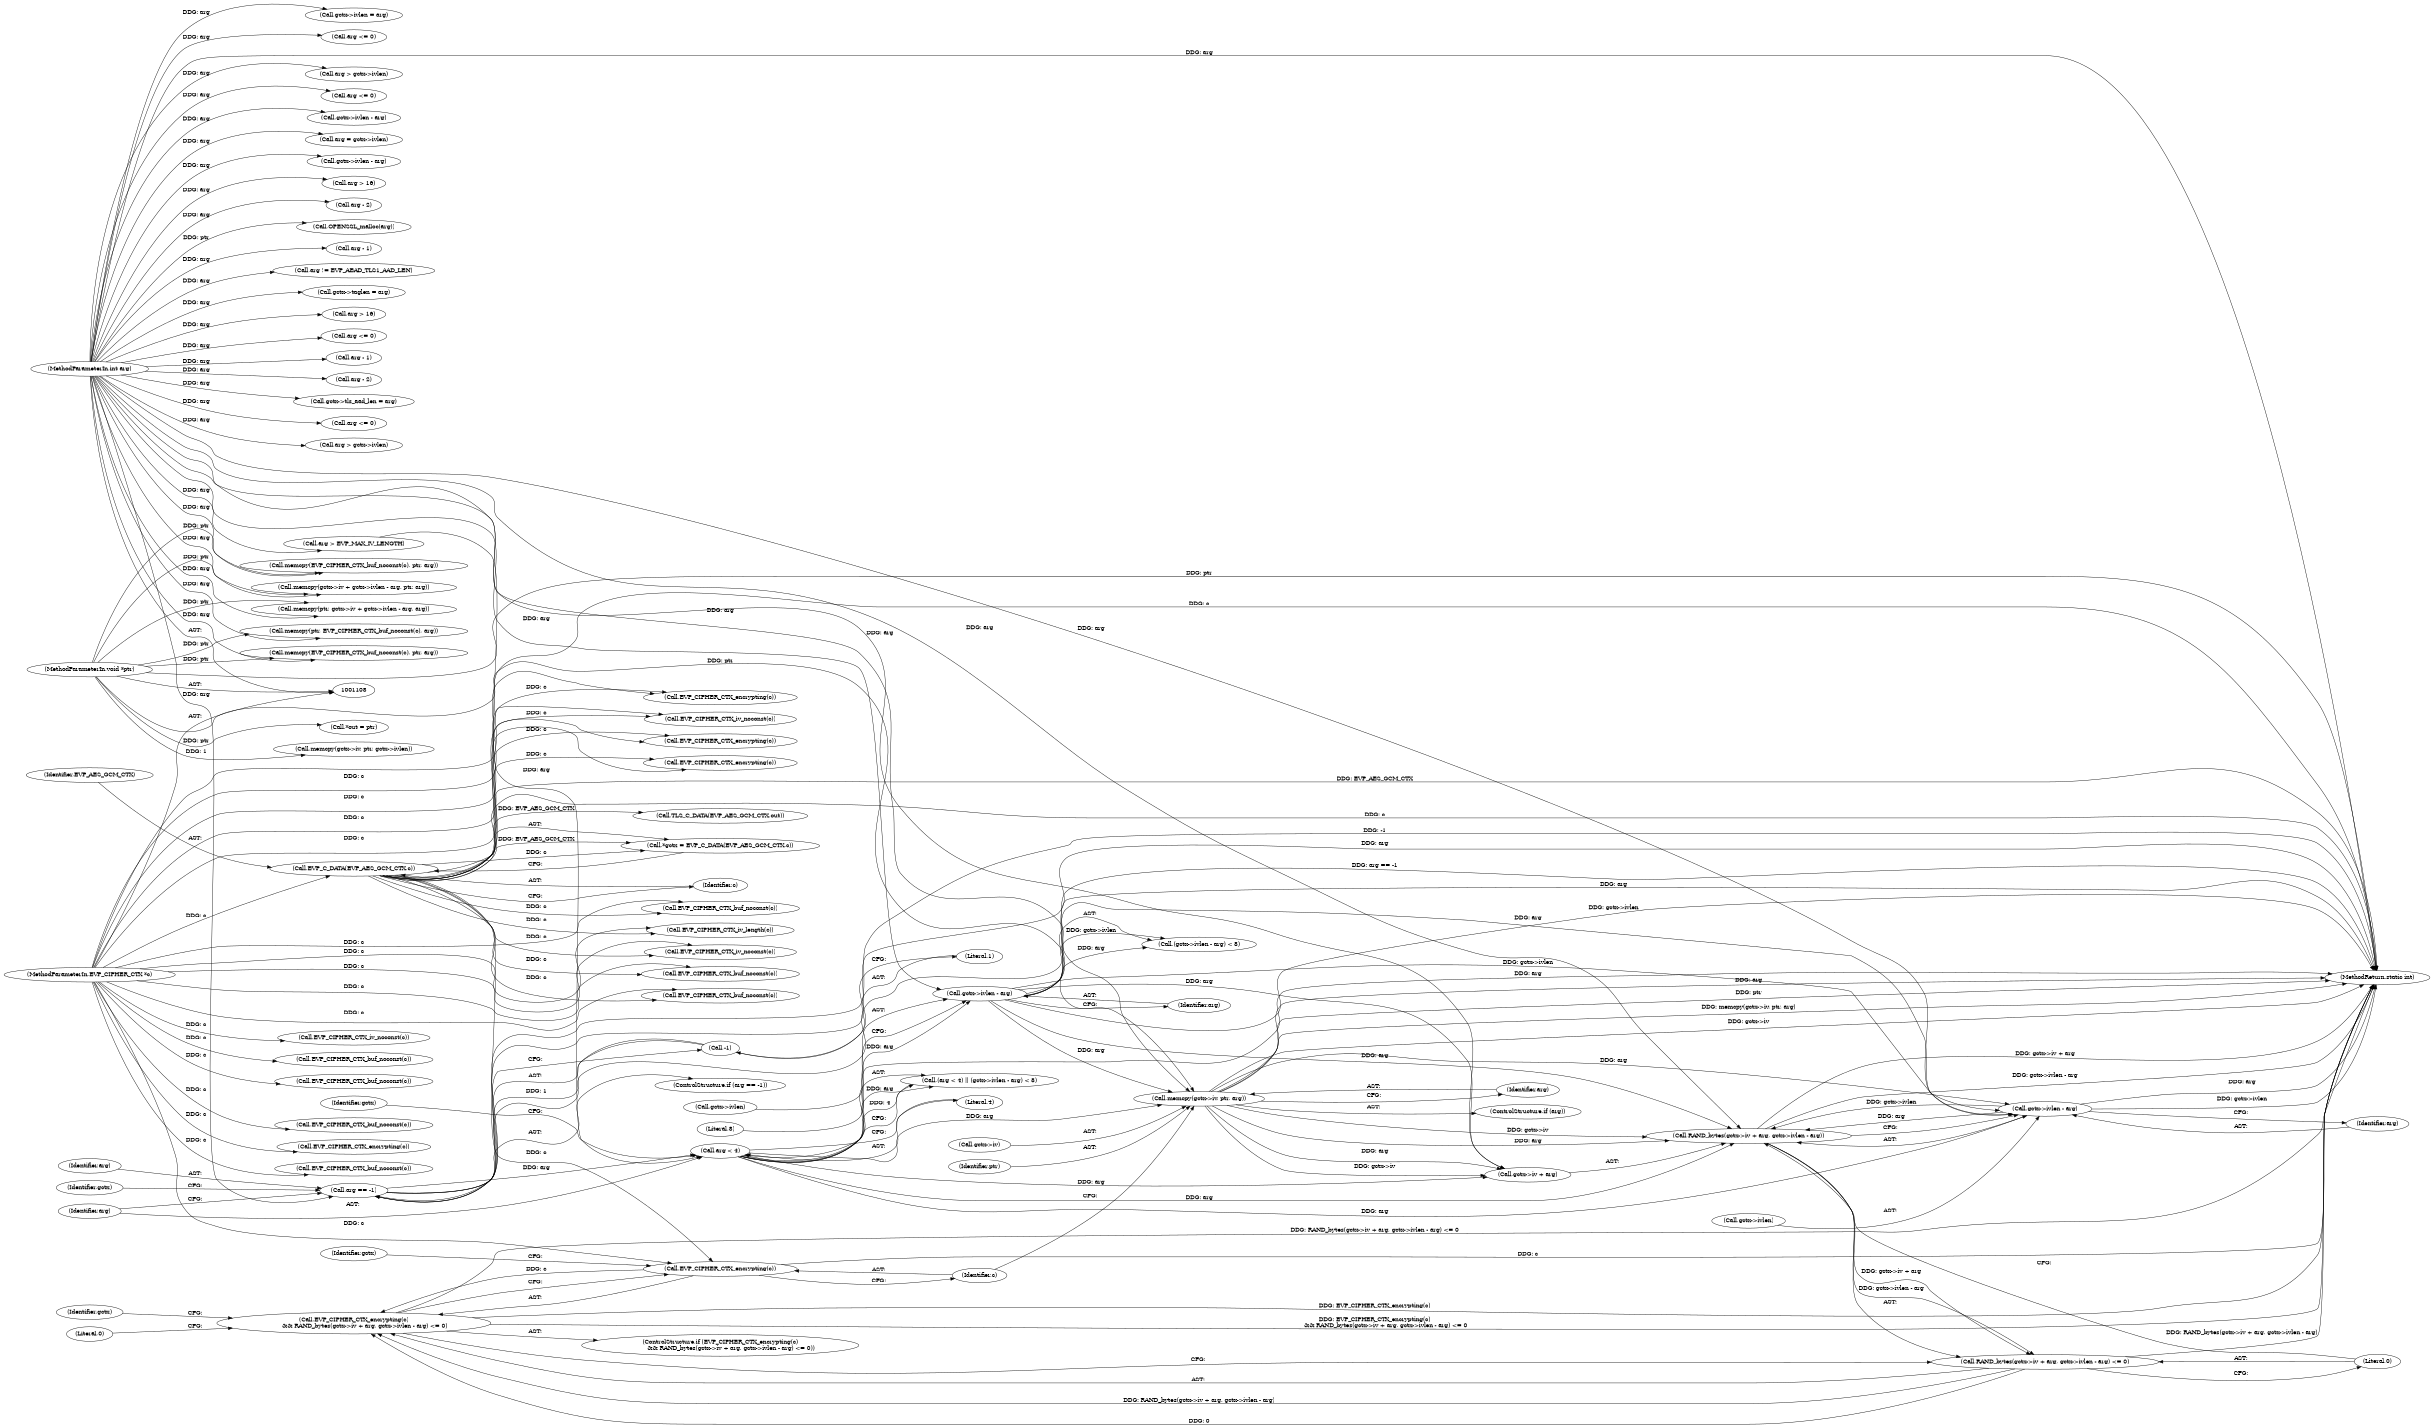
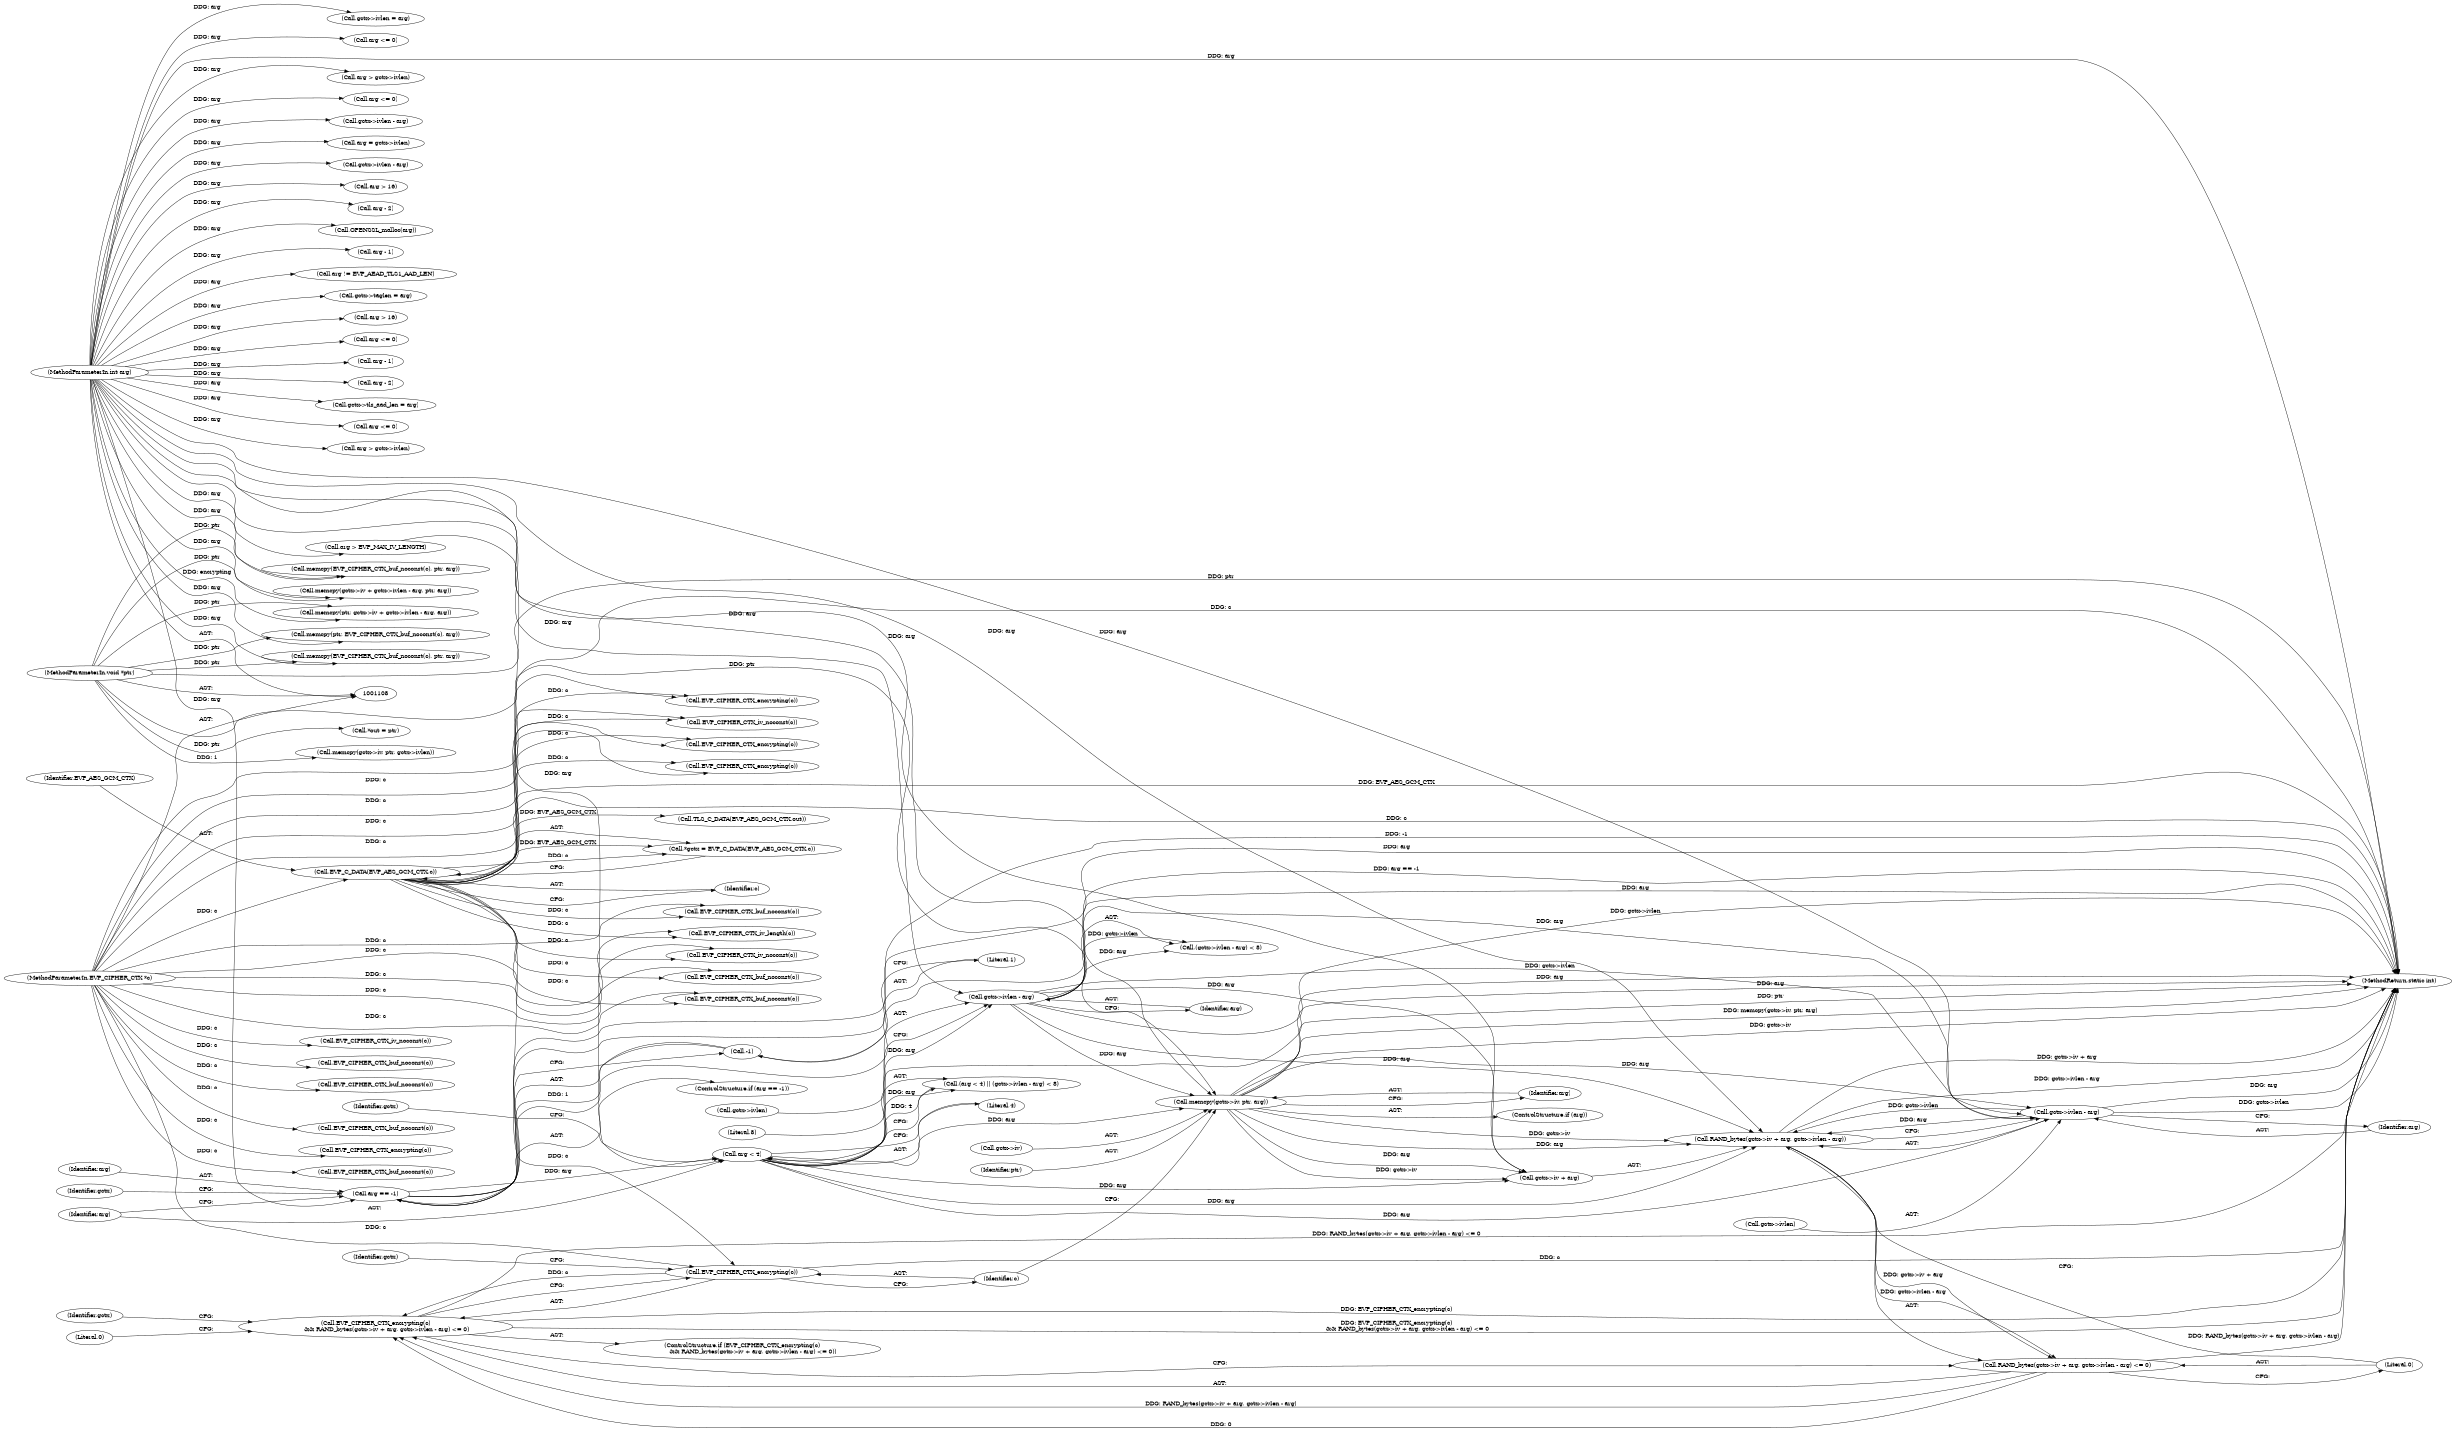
(196, 238) -> (207, 229)
(196, 569) -> (207, 572)
